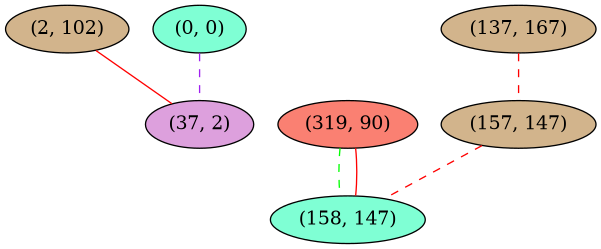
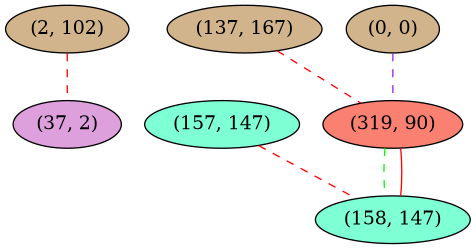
(200, 29) -> (393, 29)
(134, 77) -> (67, 77)
(200, 77) -> (393, 77)
(519, 77) -> (319, 77)
(519, 124) -> (222, 124)
